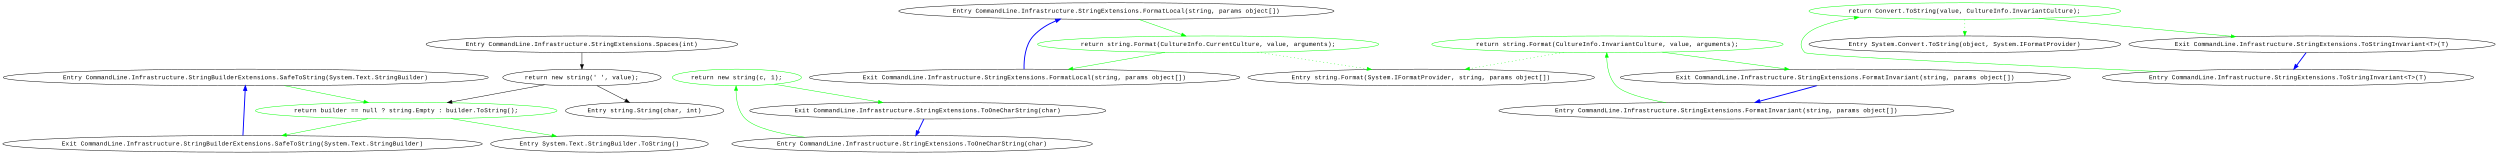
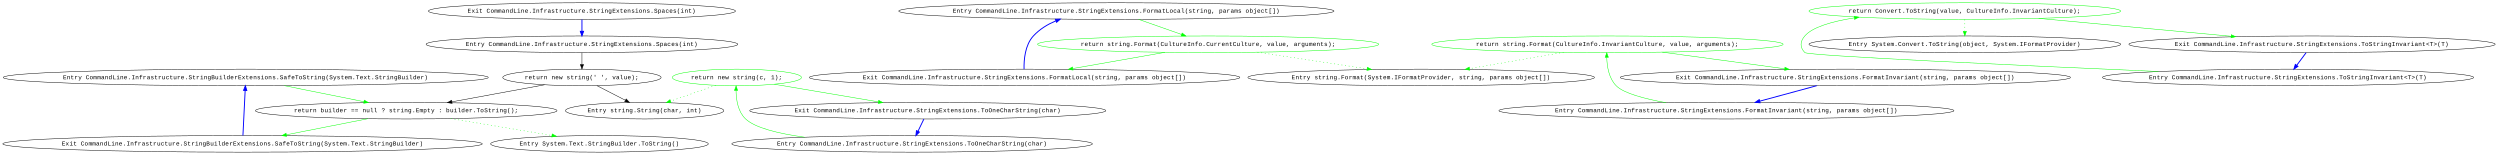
none -> (582, 11)
none -> (693, 93)
(406, 111) -> (406, 111)
(501, 127) -> (501, 127)
